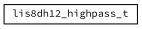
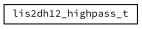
(71, 14) -> (71, 14)
